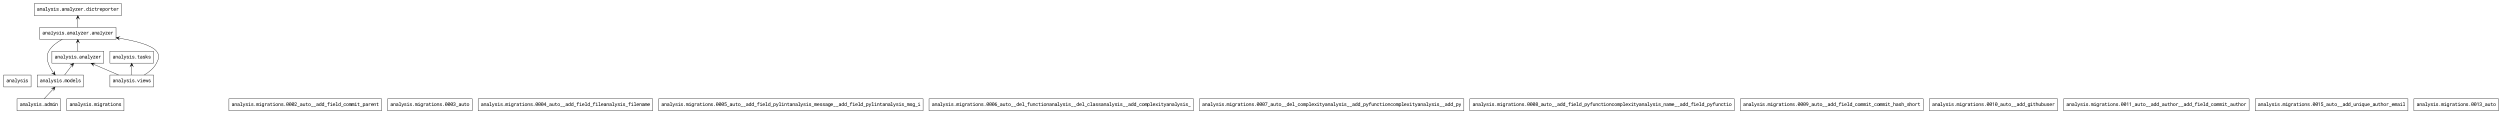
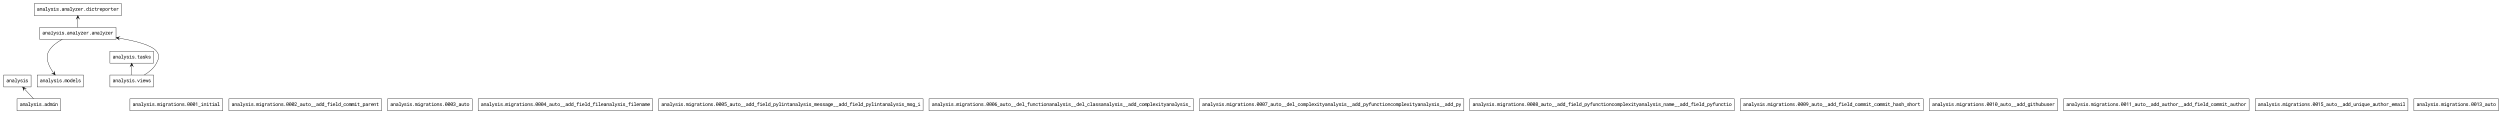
(78, 57) -> none
(48, 94) -> (29, 94)
(95, 105) -> none
none -> (176, 105)
